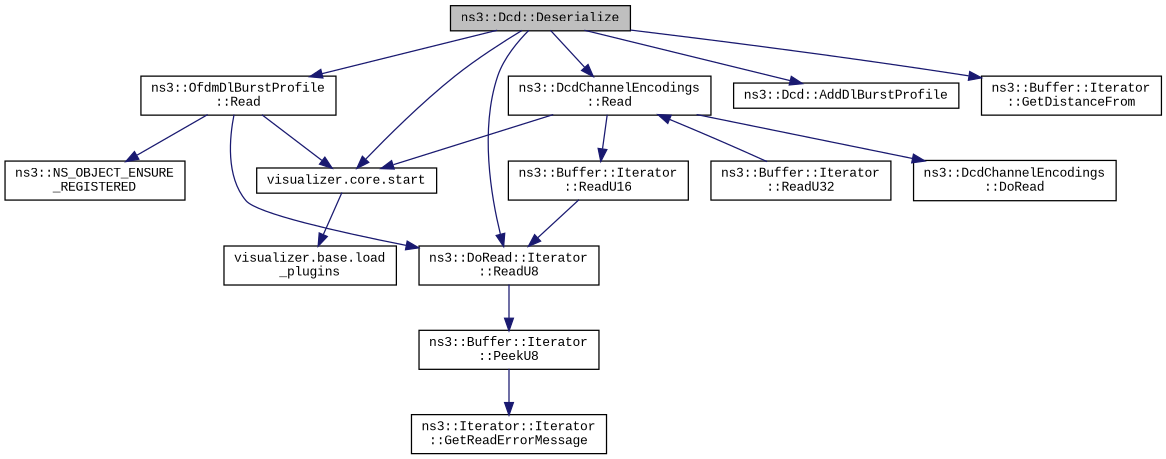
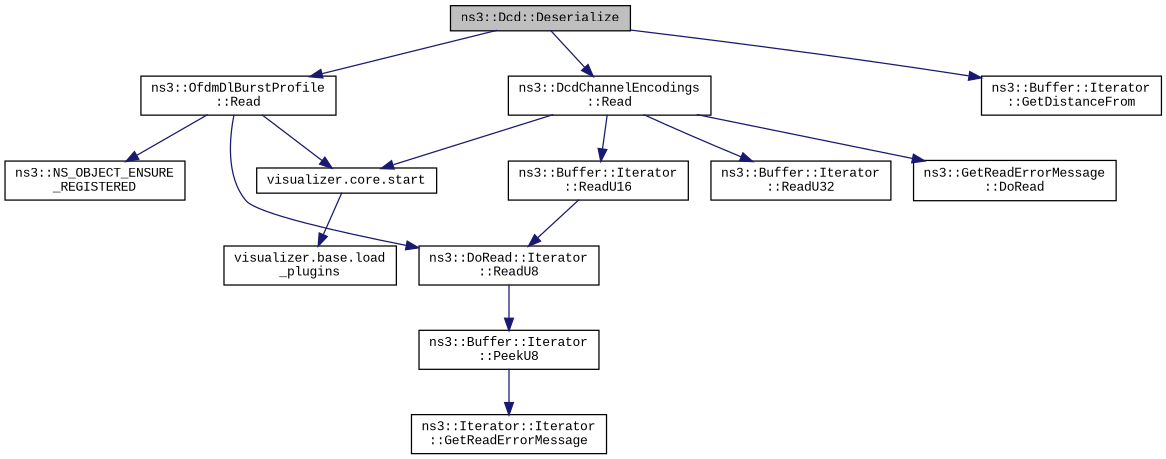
(439, 89) -> none
(846, 96) -> none
(489, 122) -> none
(719, 140) -> (692, 136)
(1015, 181) -> (1015, 181)
